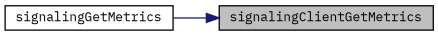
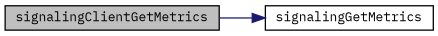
(190, 18) -> (236, 18)
